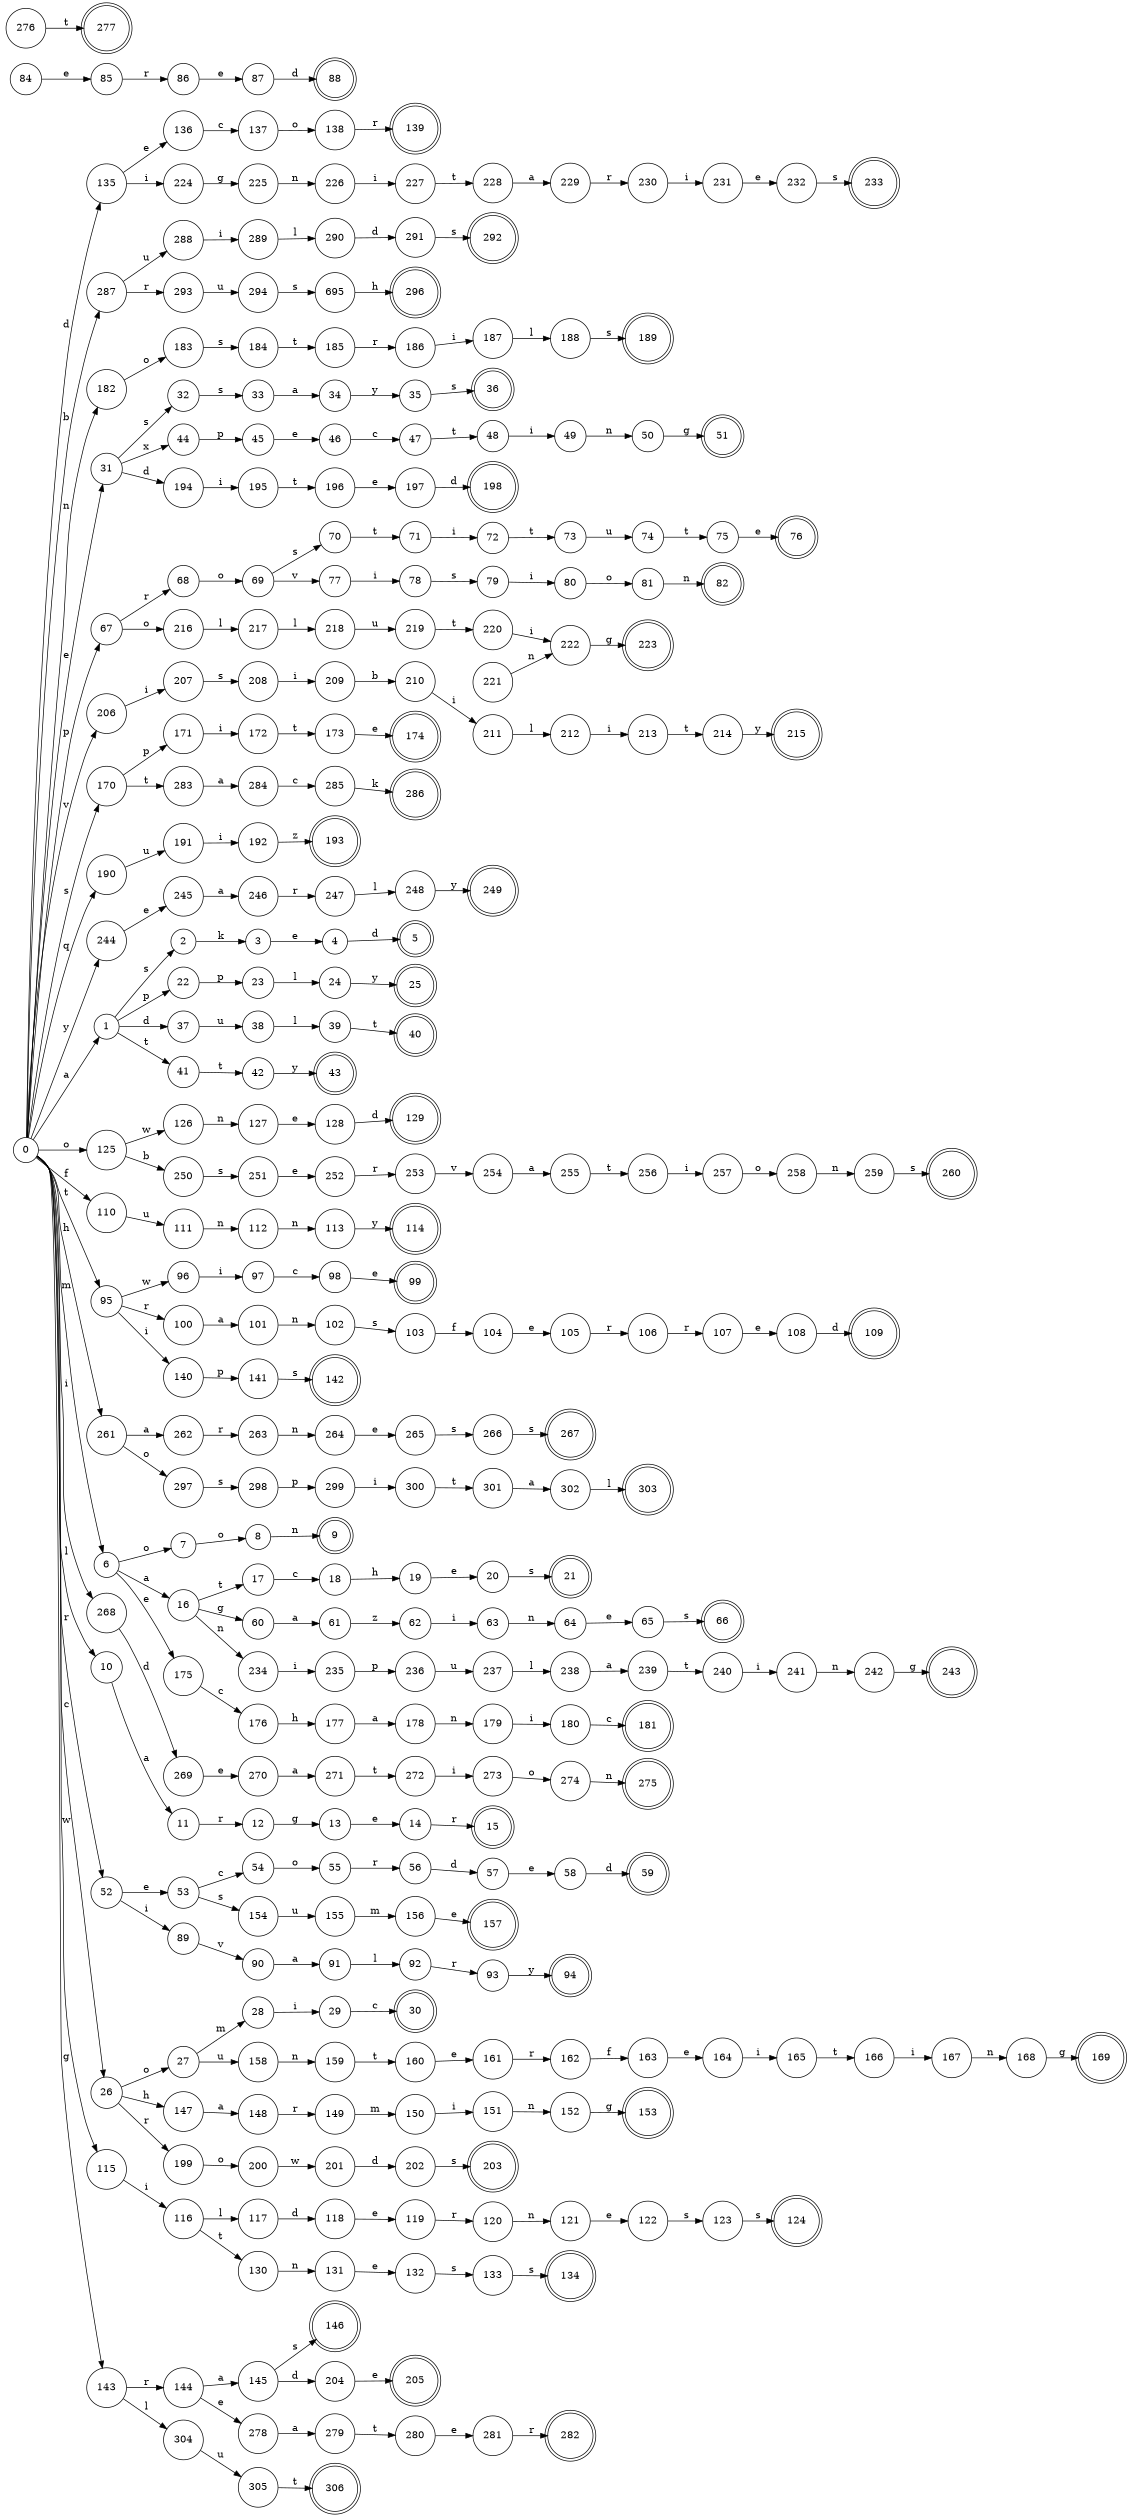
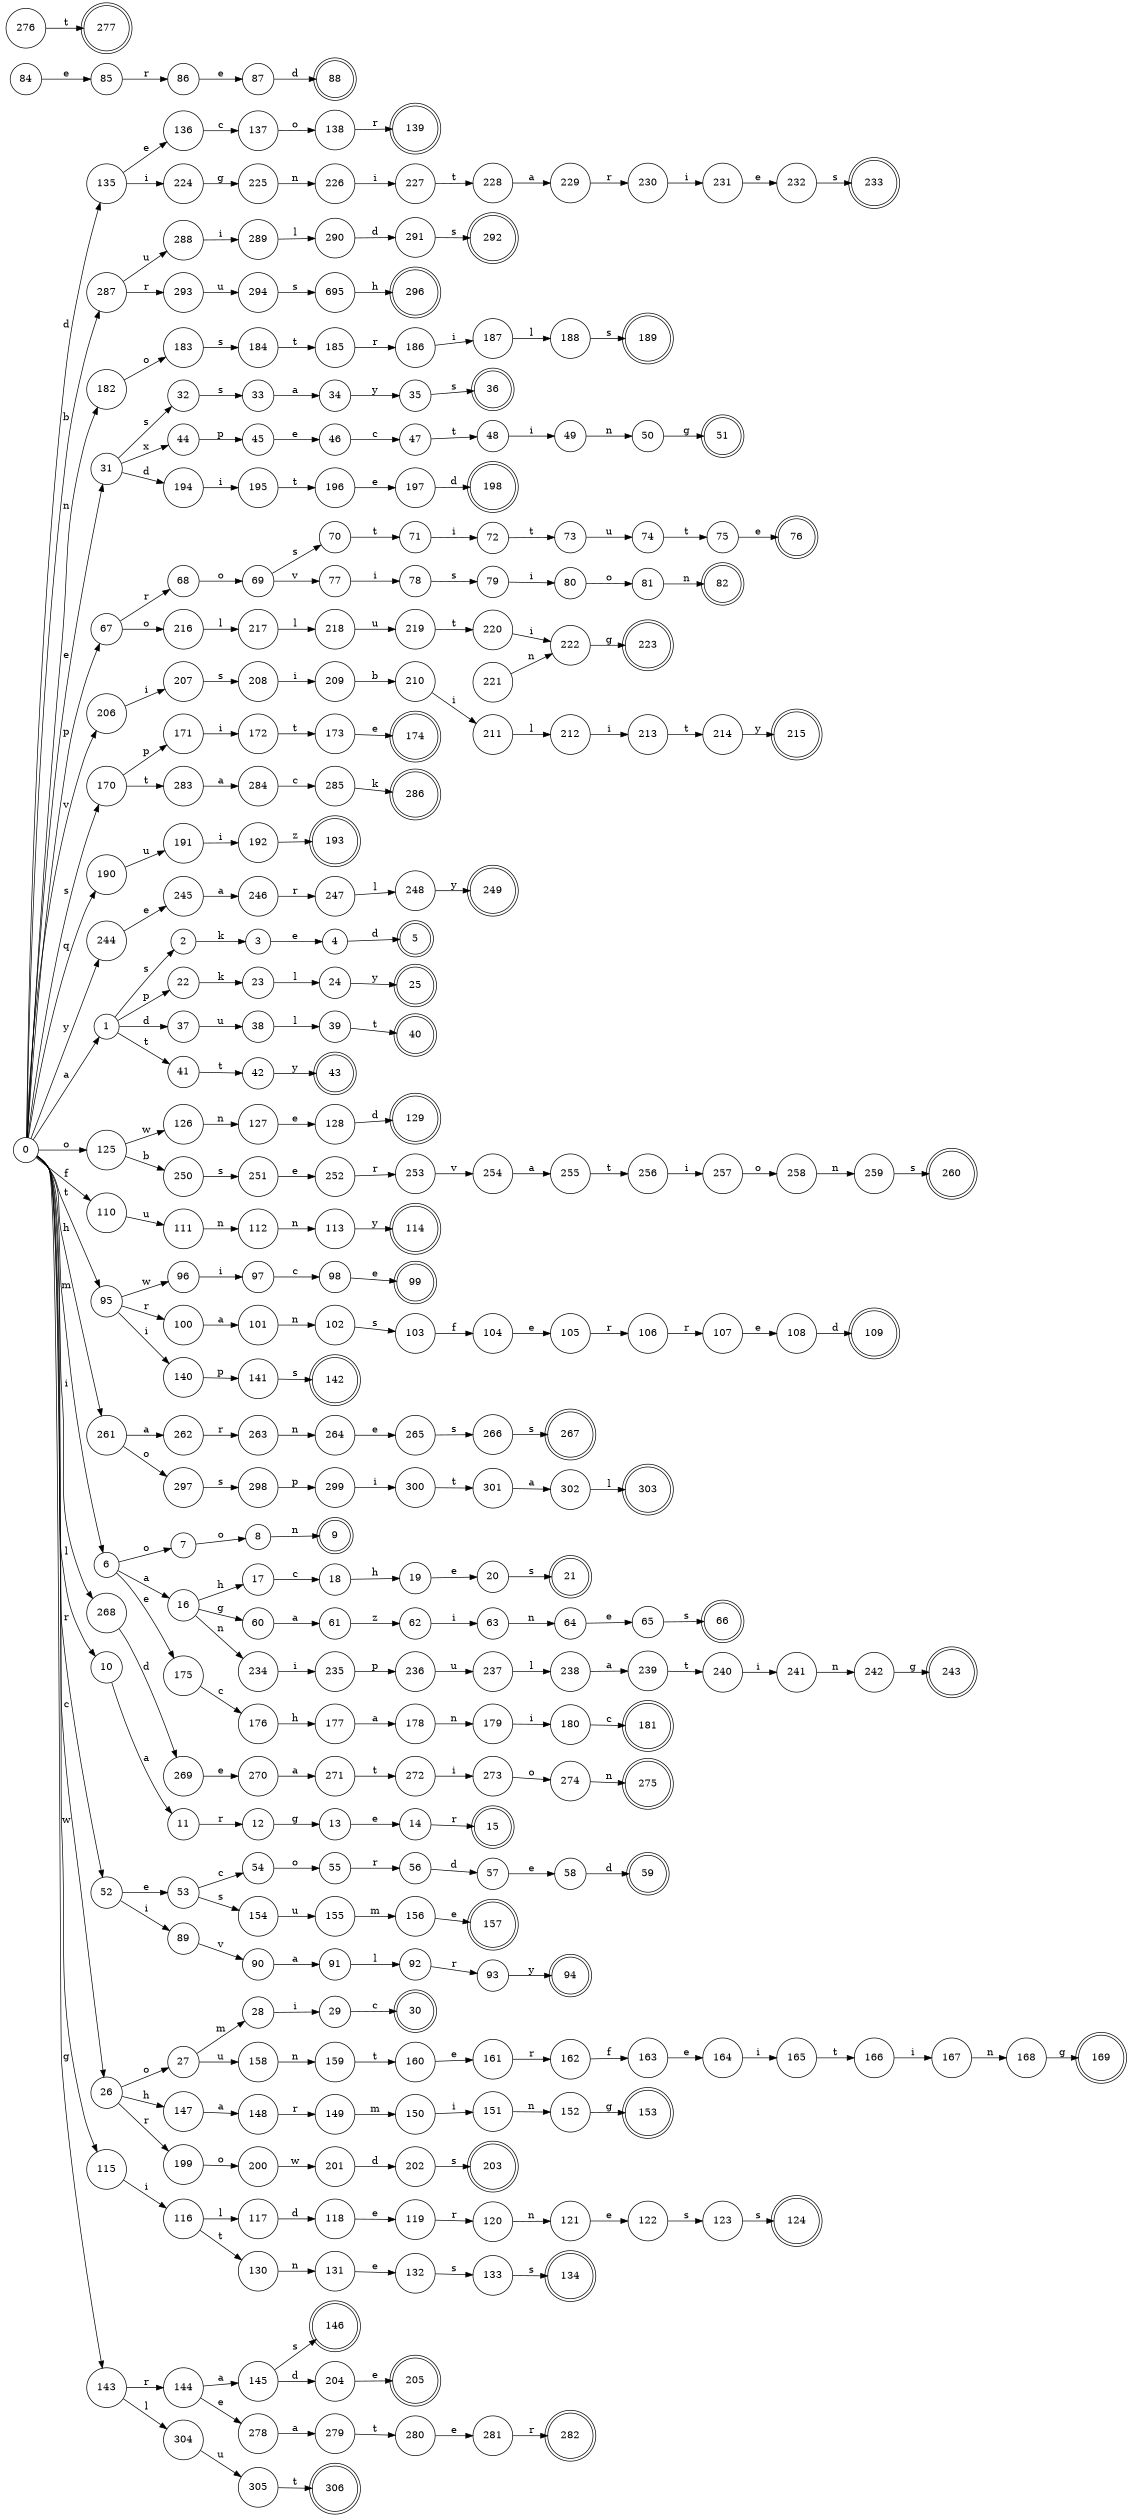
(221, 978) -> (221, 978)
(221, 1585) -> (221, 1585)
